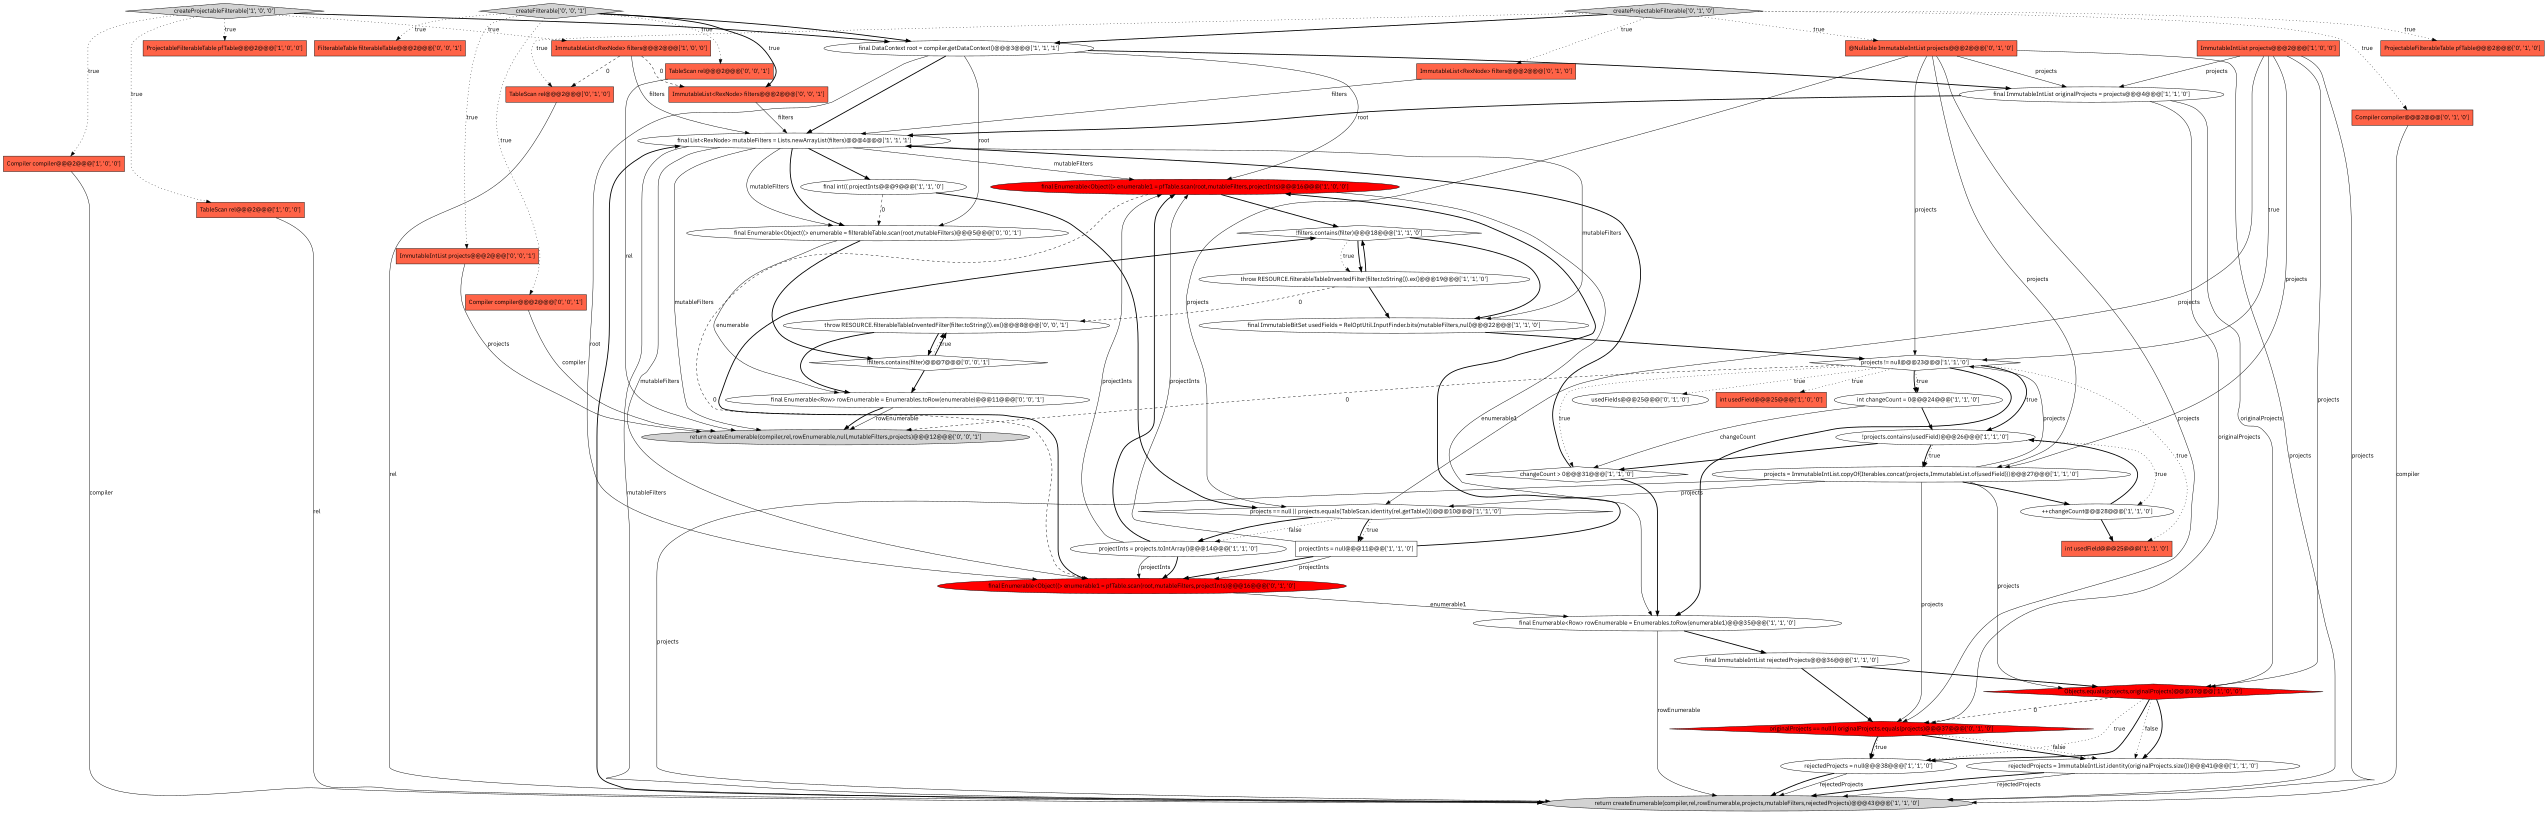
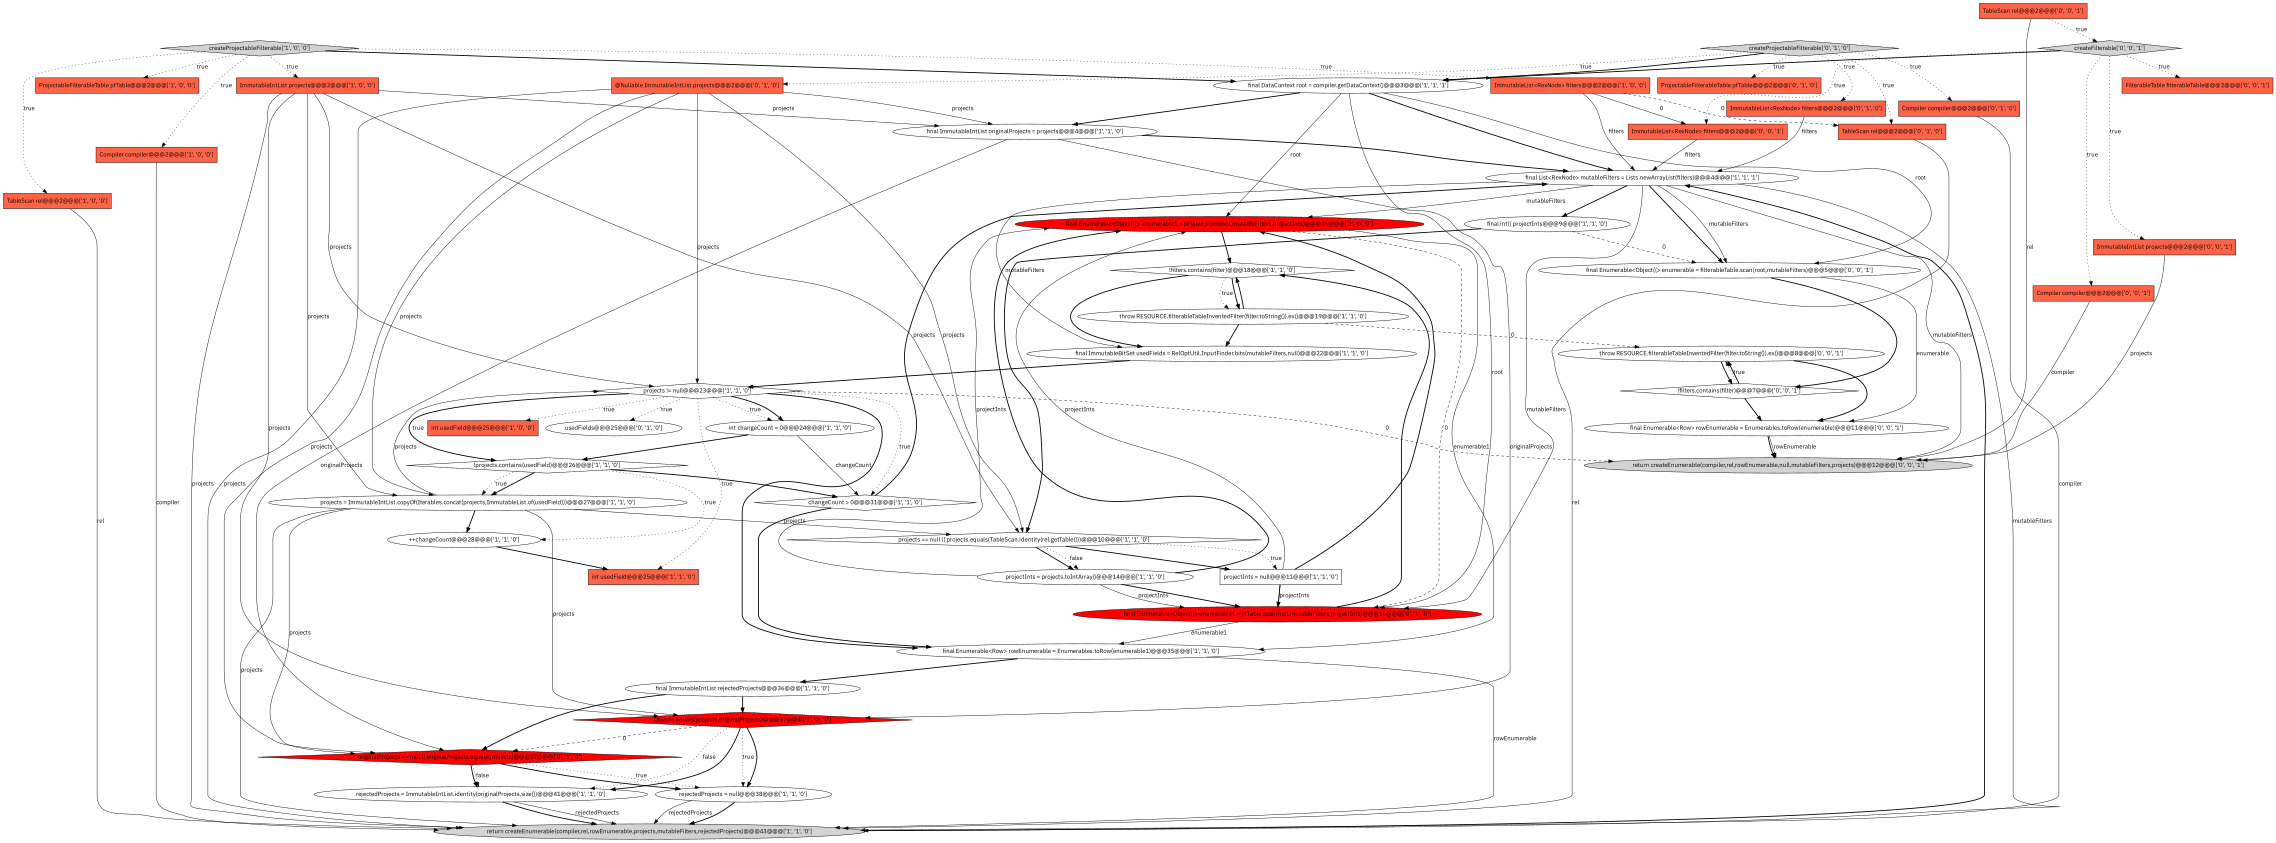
(668, 23) -> (2071, 29)
(705, 24) -> (1846, 63)
none -> (281, 65)
(657, 76) -> (1637, 108)
(2274, 210) -> (341, 247)
(1935, 437) -> (547, 465)
(2110, 453) -> none
